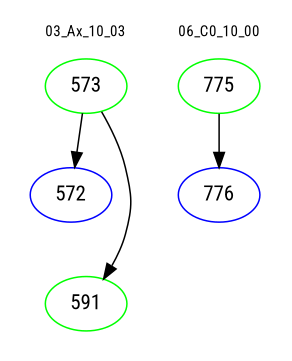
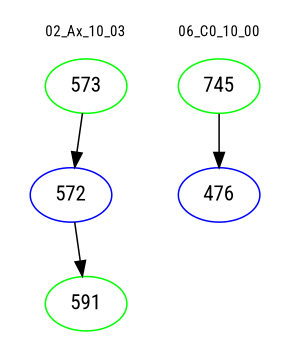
(86, 32) -> (86, 32)
(219, 86) -> (219, 86)
(130, 188) -> (77, 241)
(219, 195) -> (219, 195)
